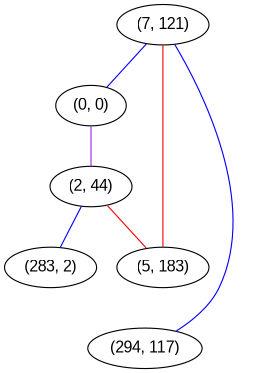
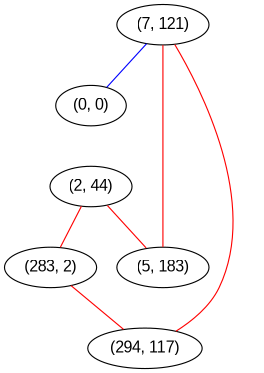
(91, 146) -> none
(231, 193) -> (231, 193)
(71, 227) -> (71, 227)
none -> (97, 307)
